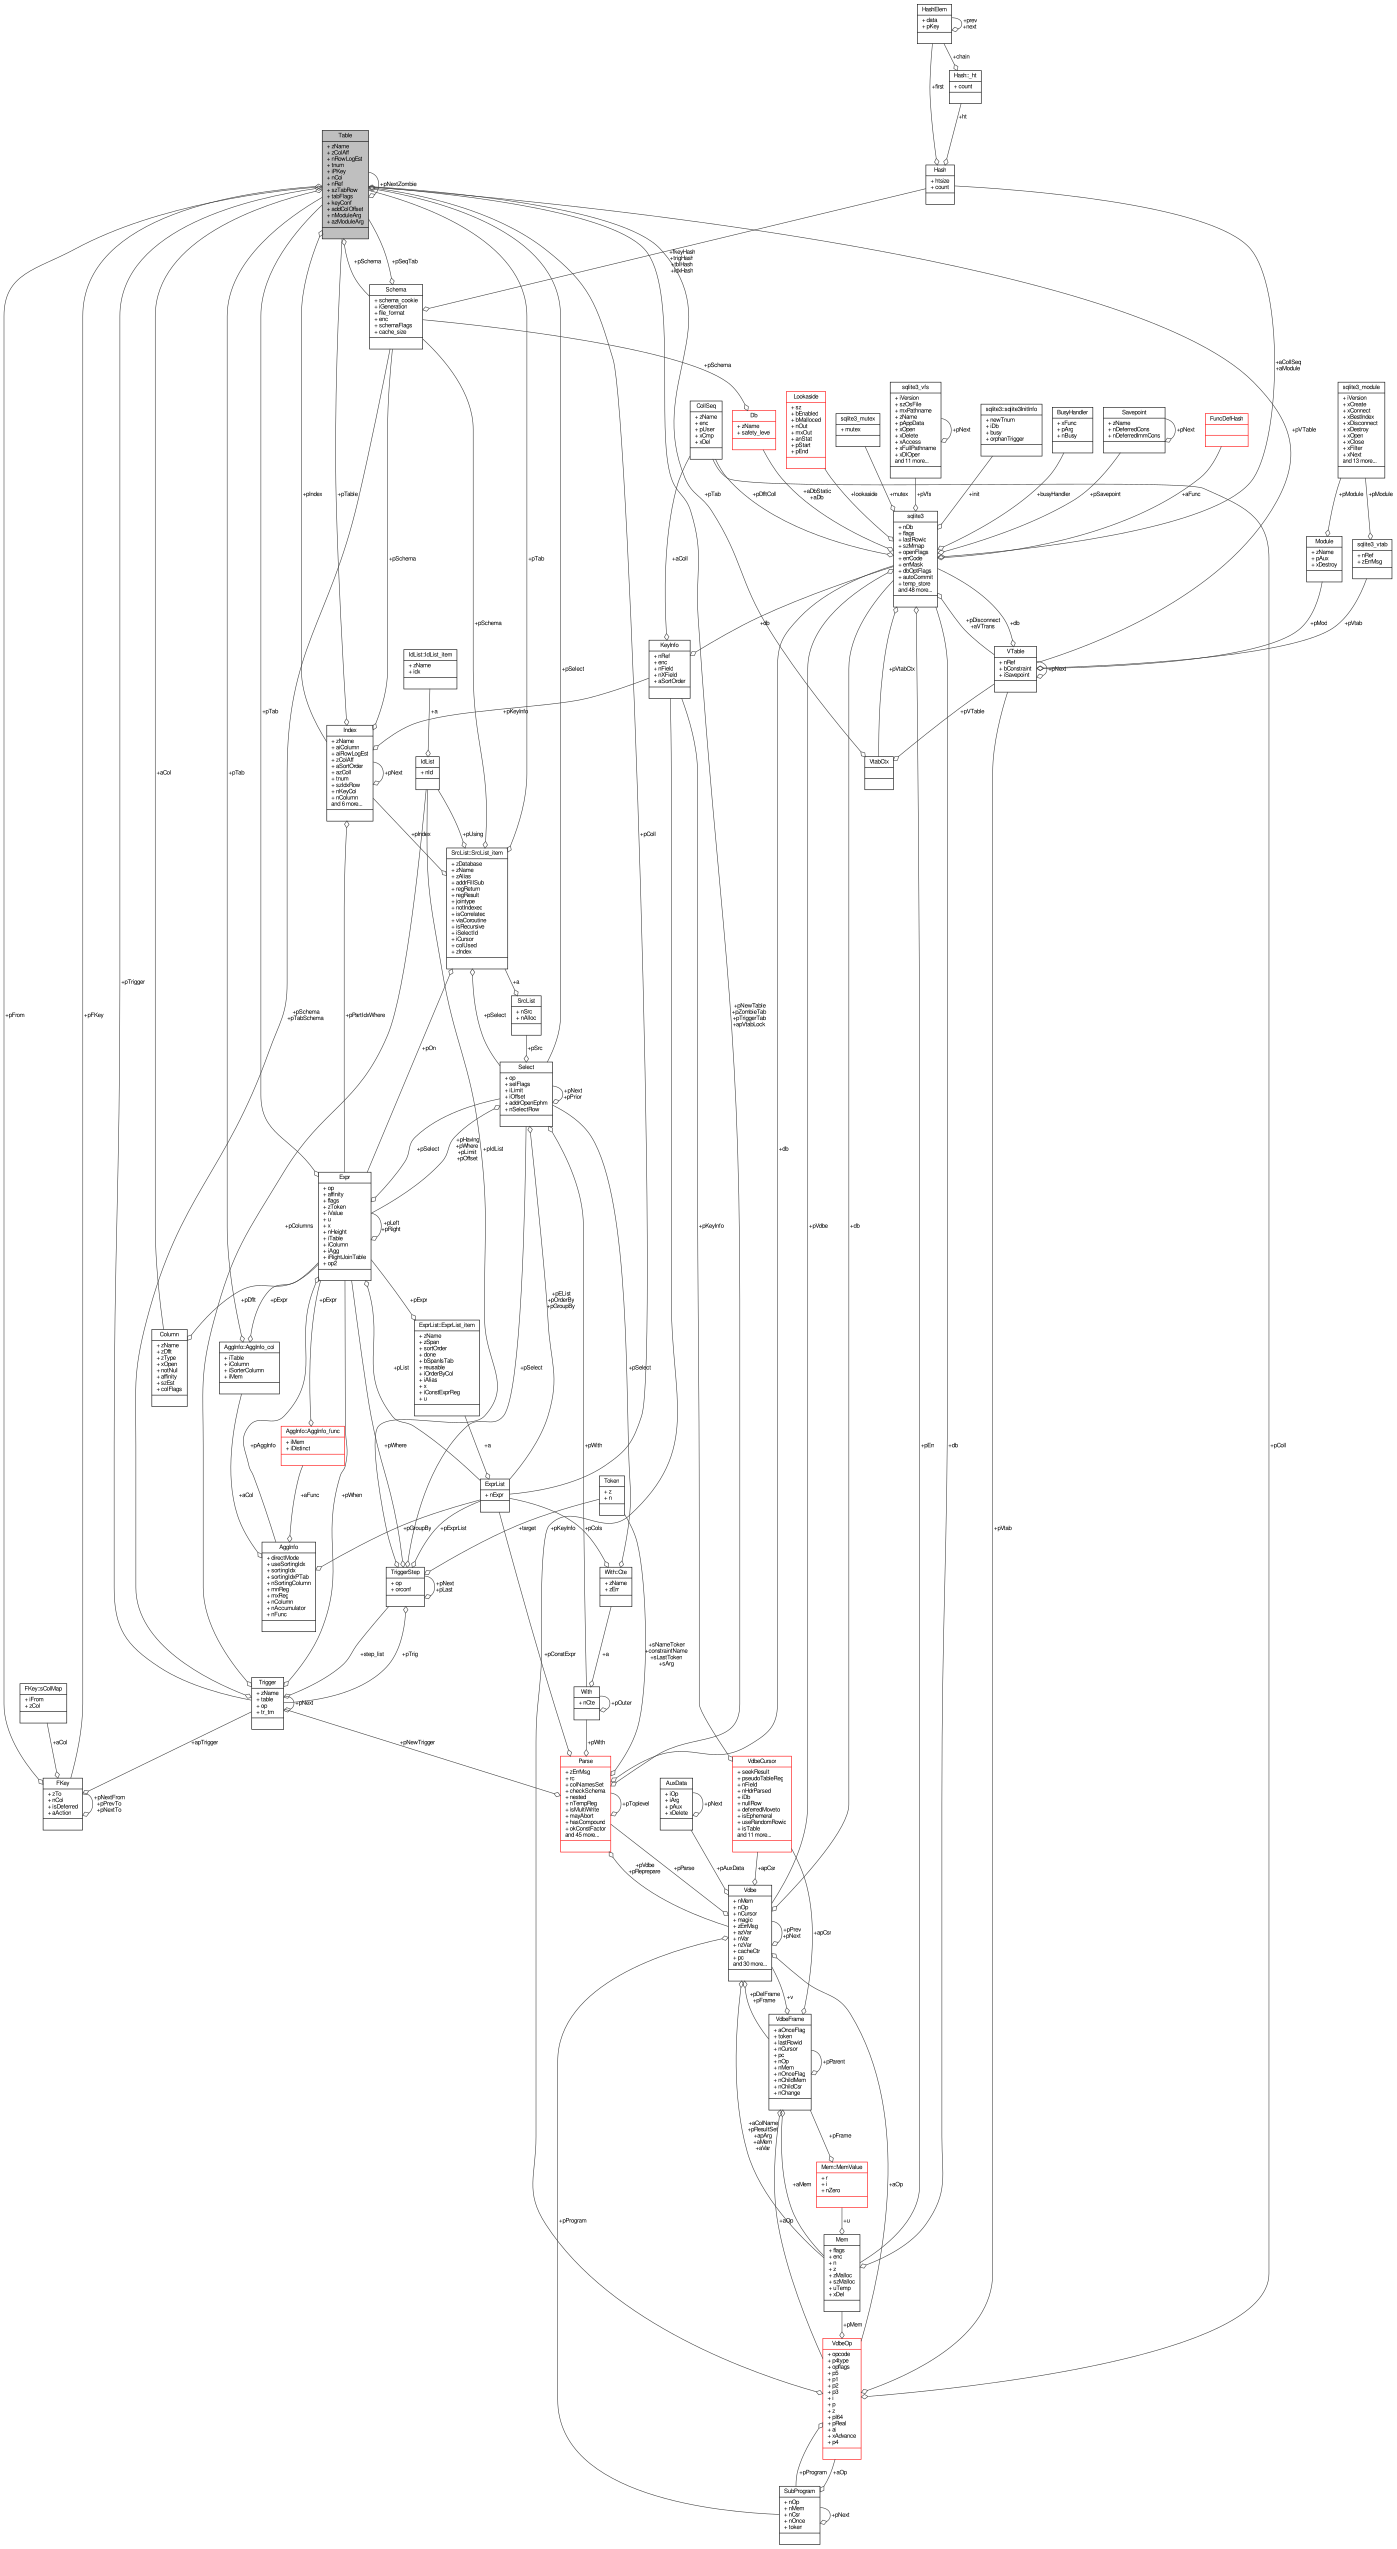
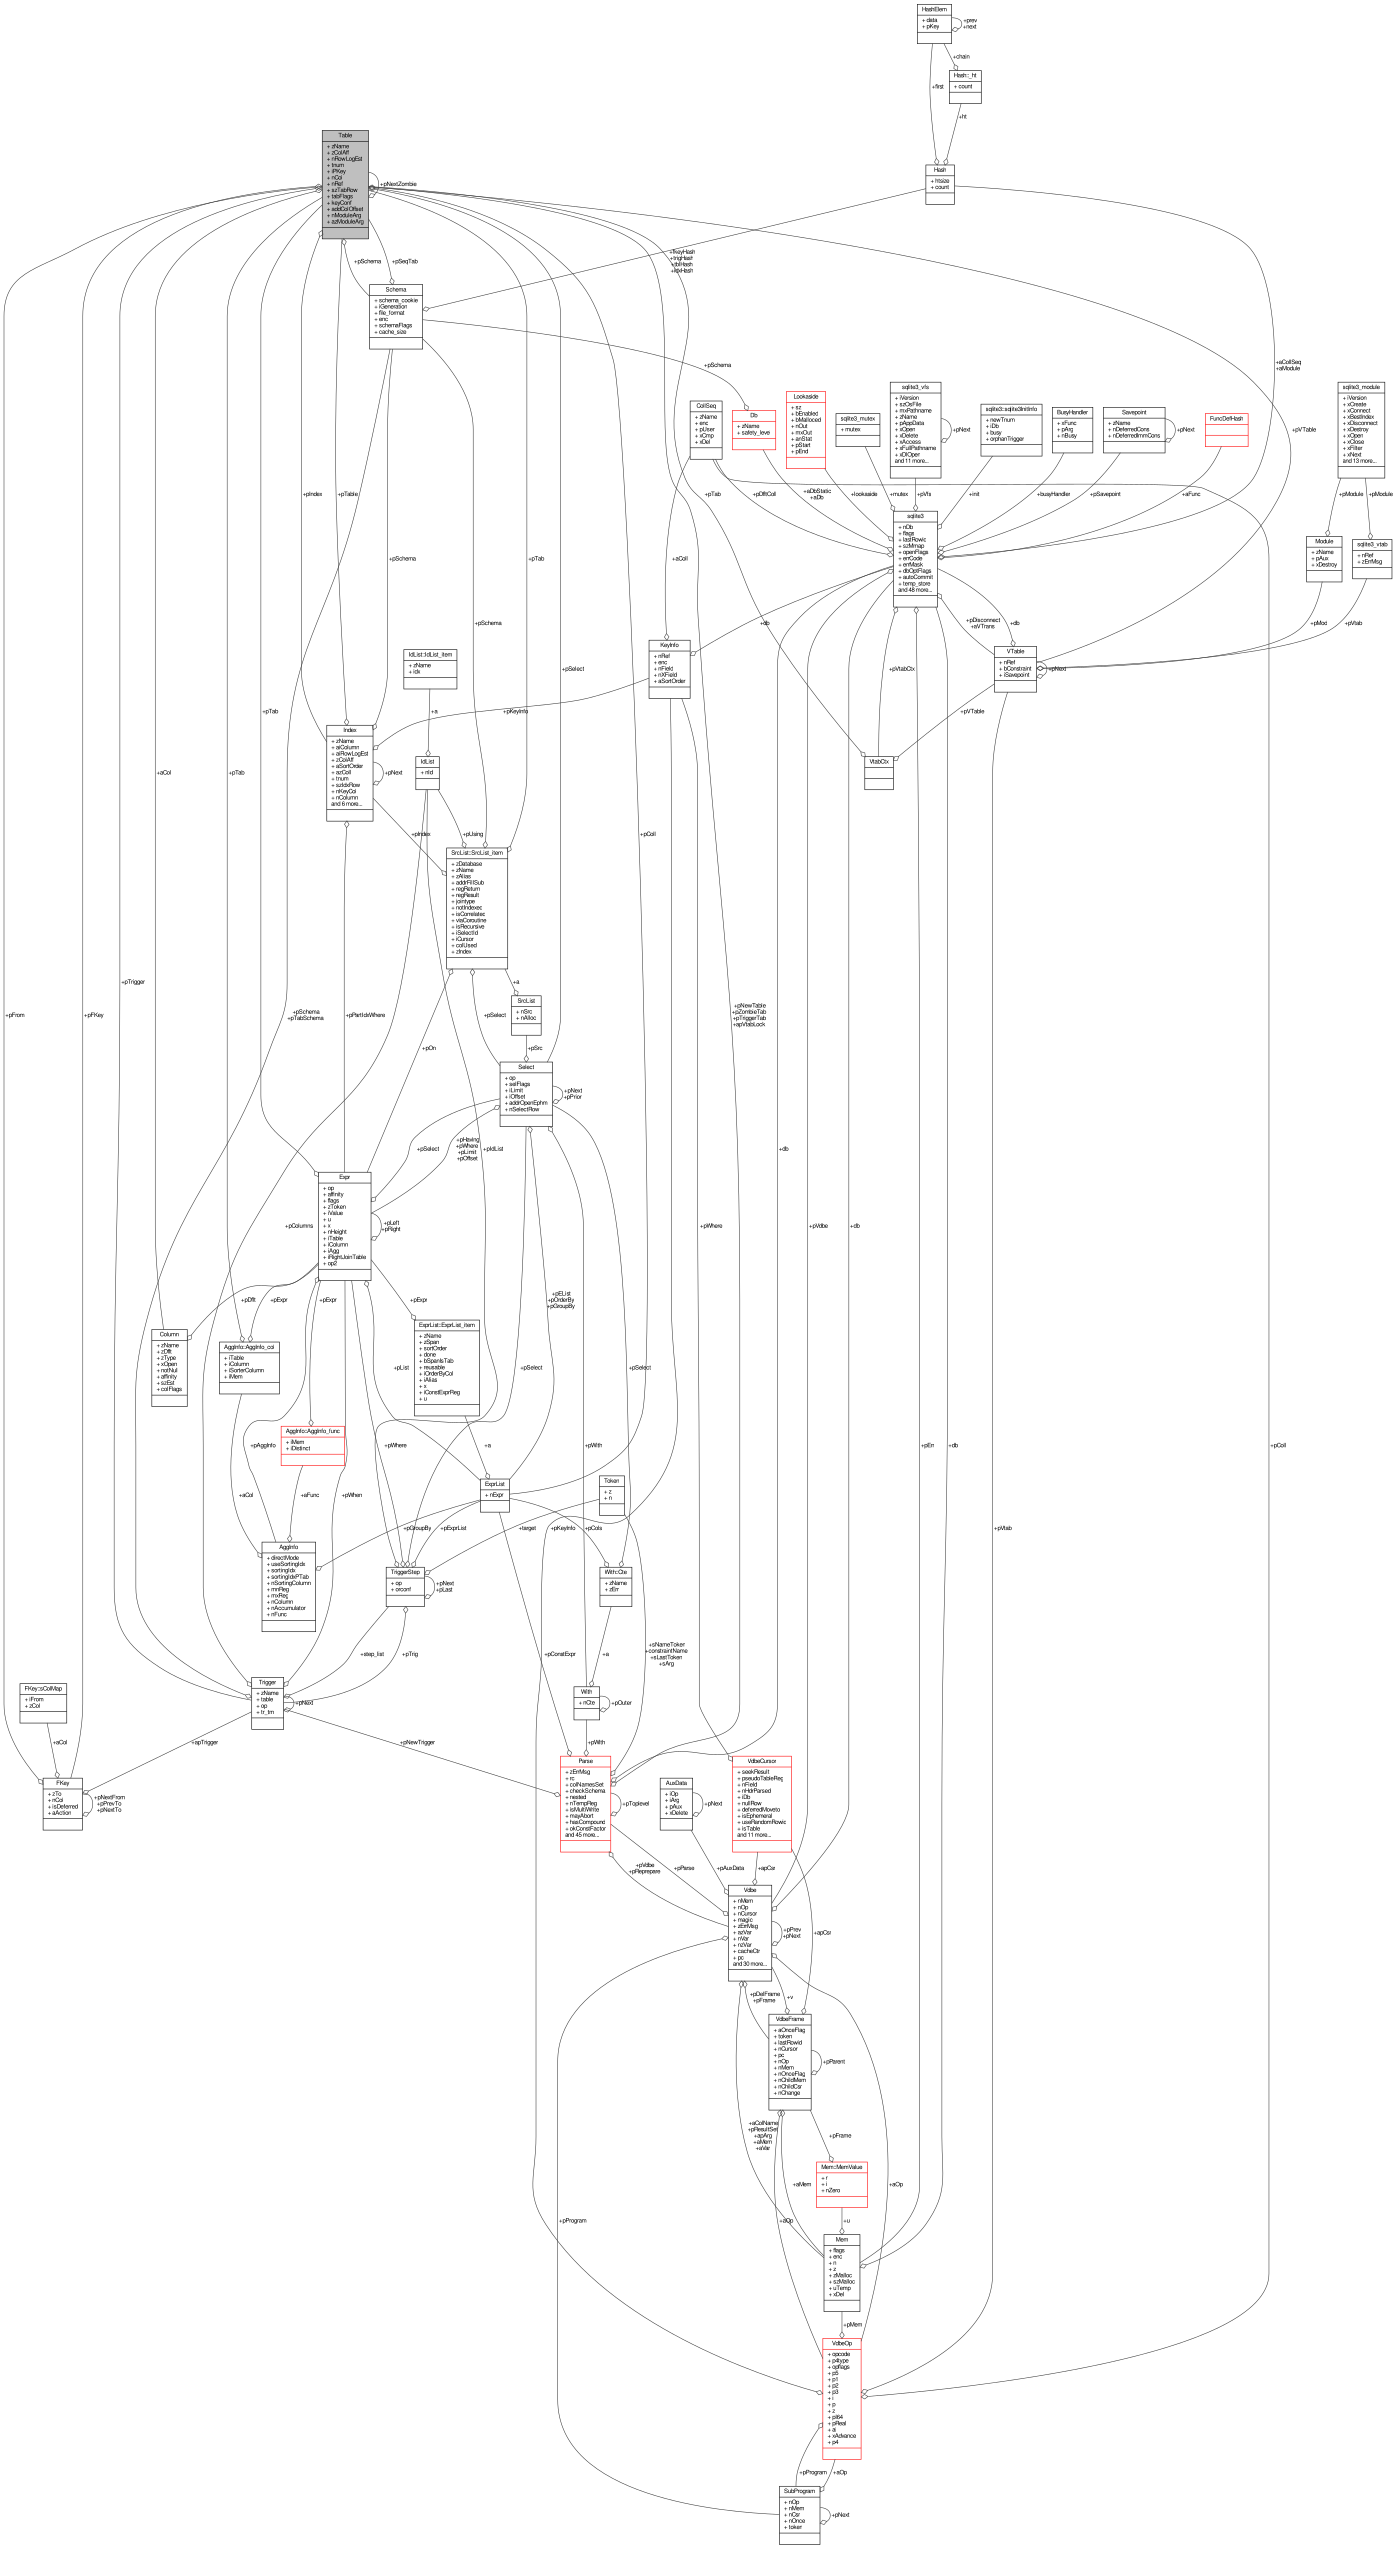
(711, 1226) -> (711, 1226)
